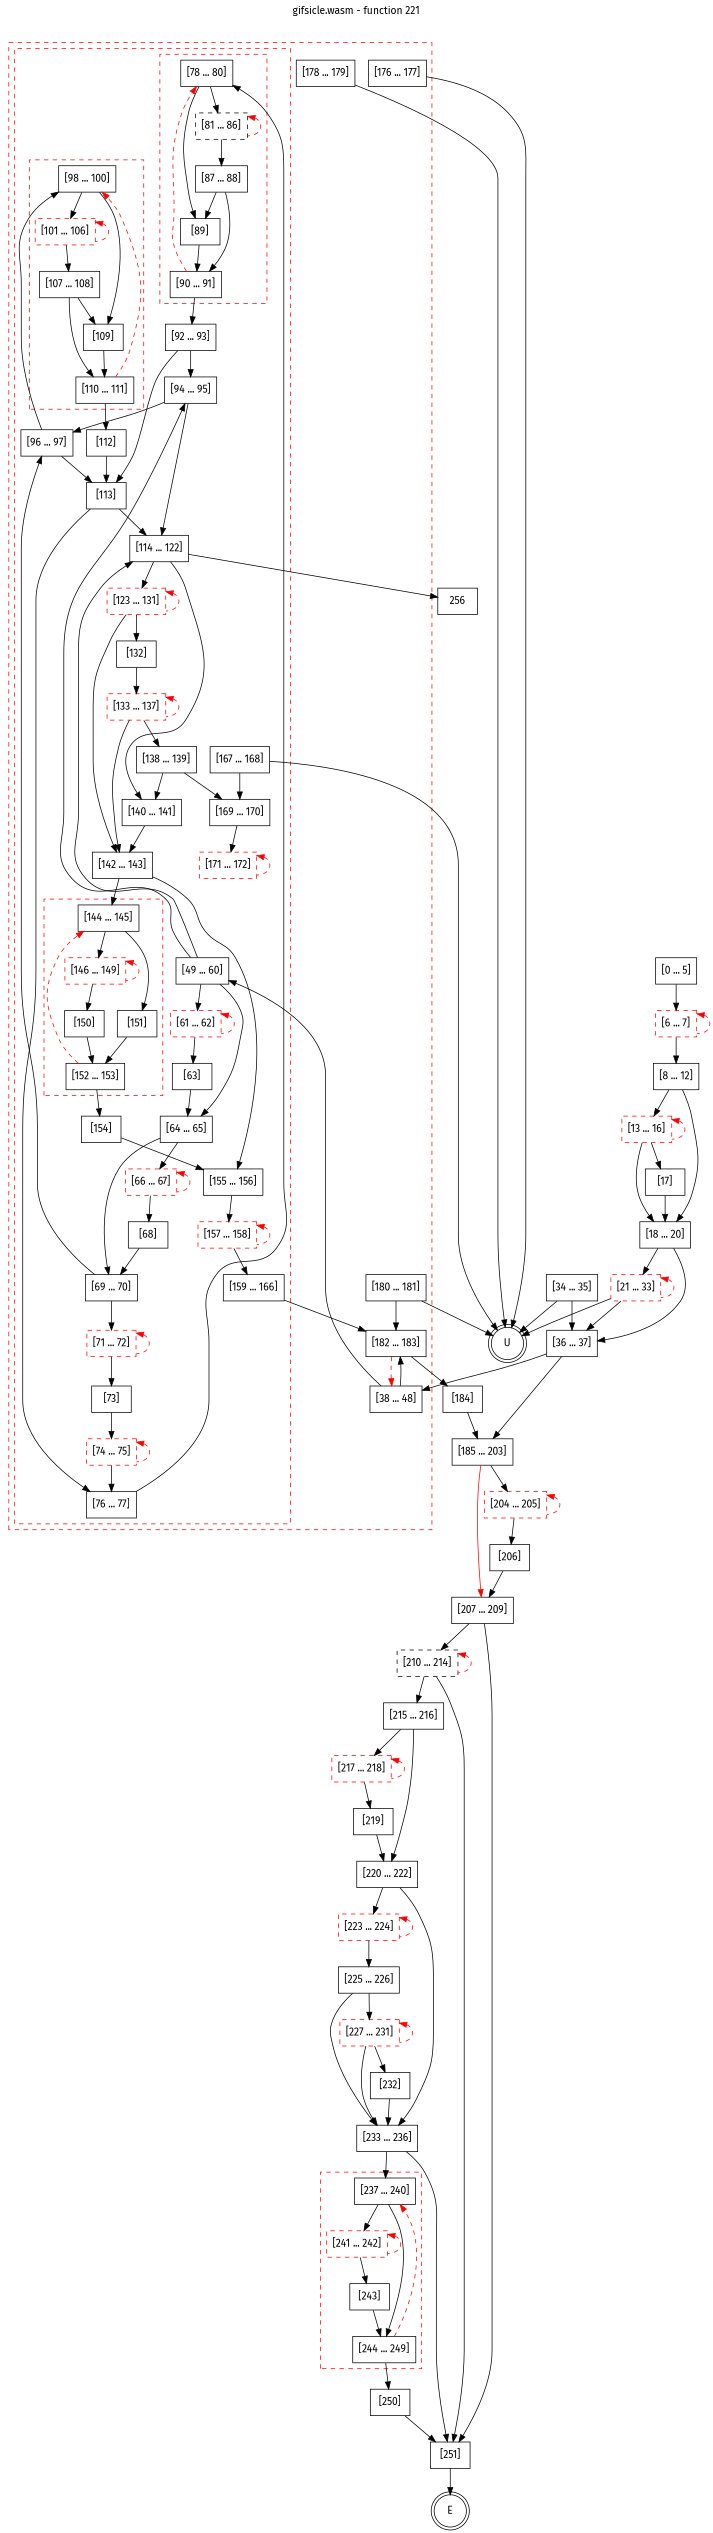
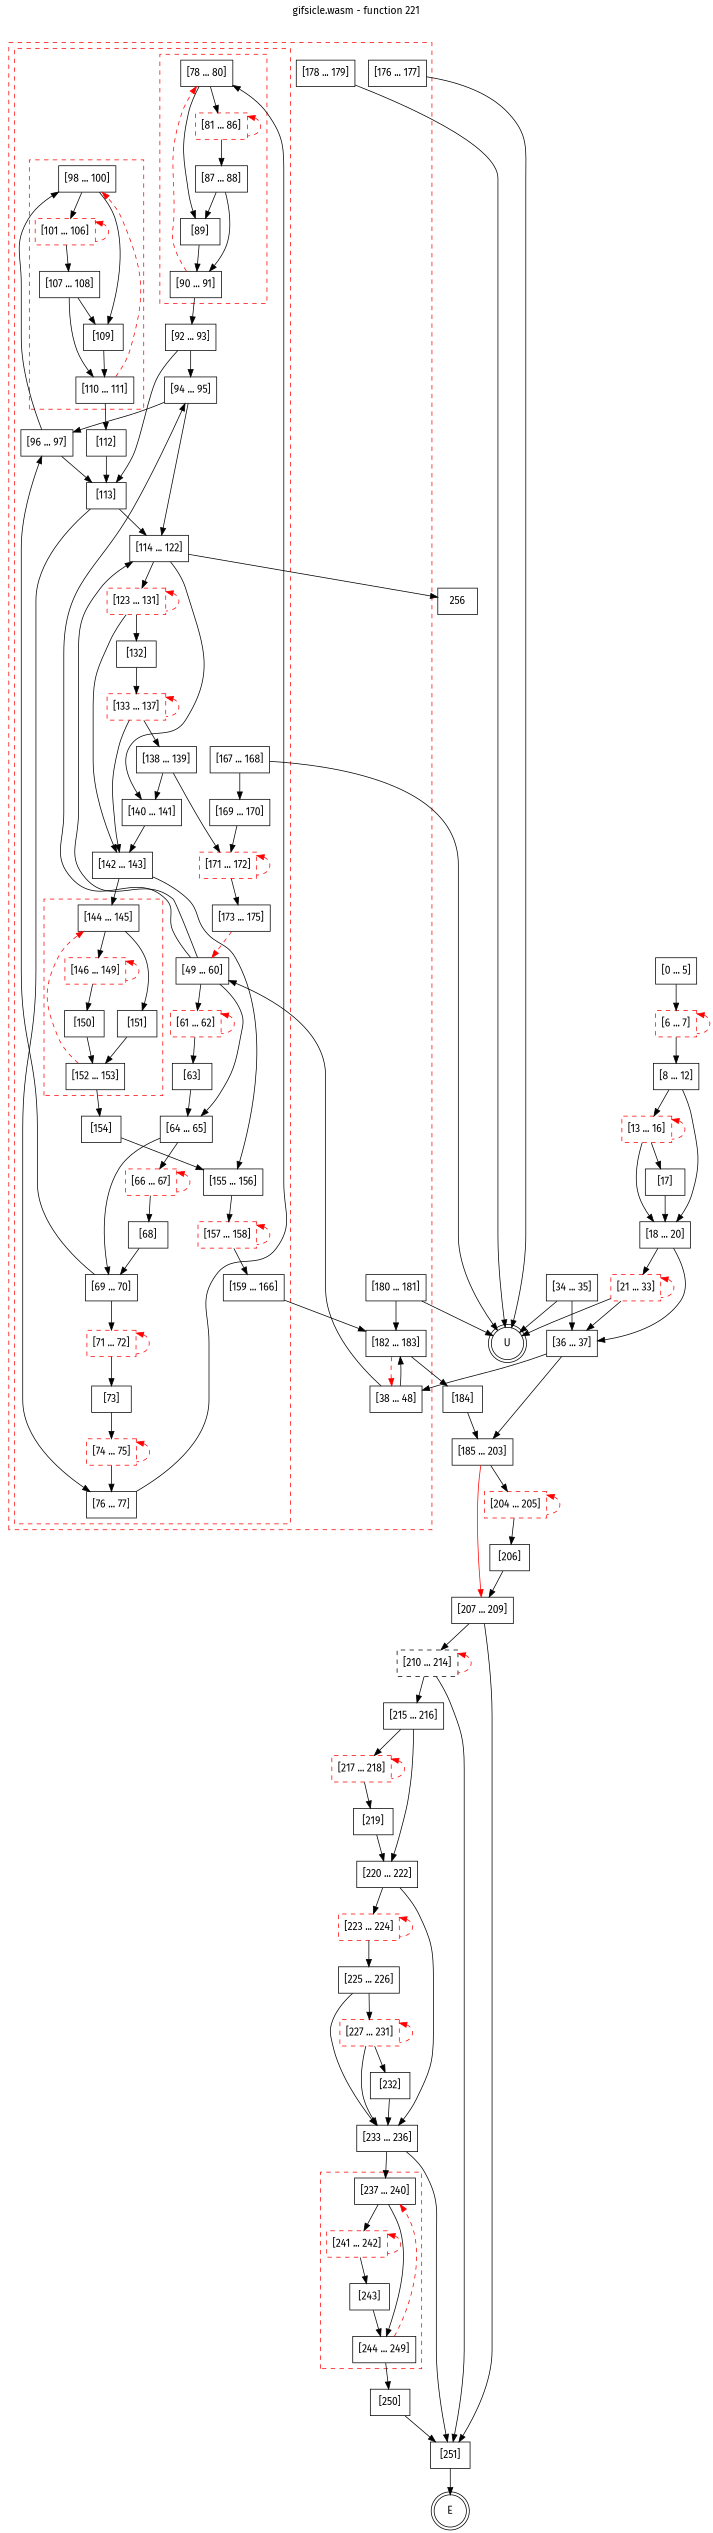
(221, 126) -> (221, 126)
(200, 784) -> (194, 810)
none -> (241, 918)
